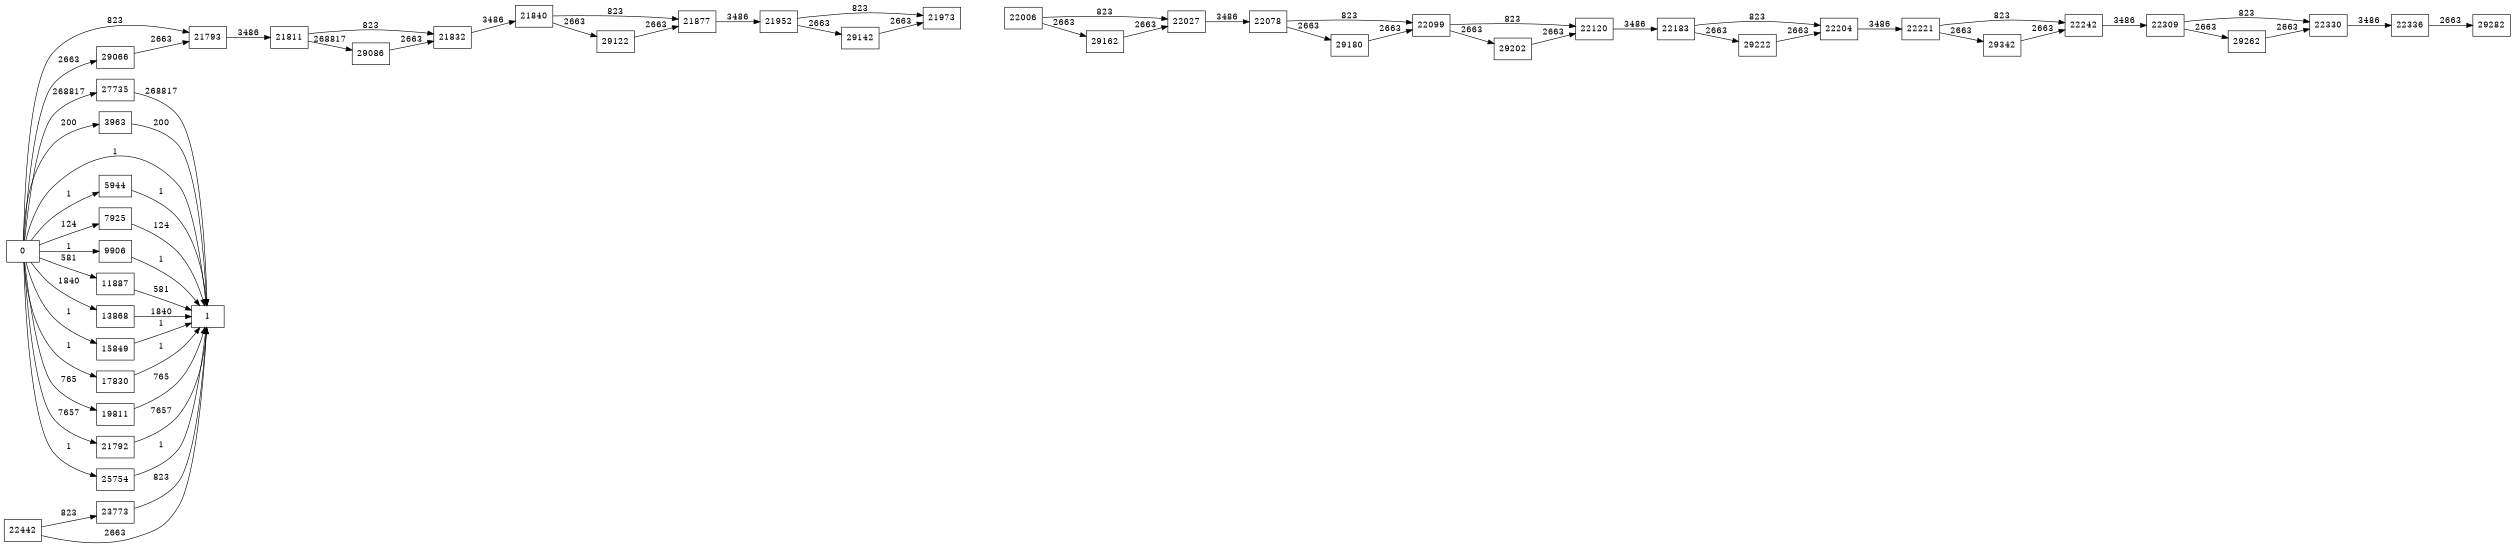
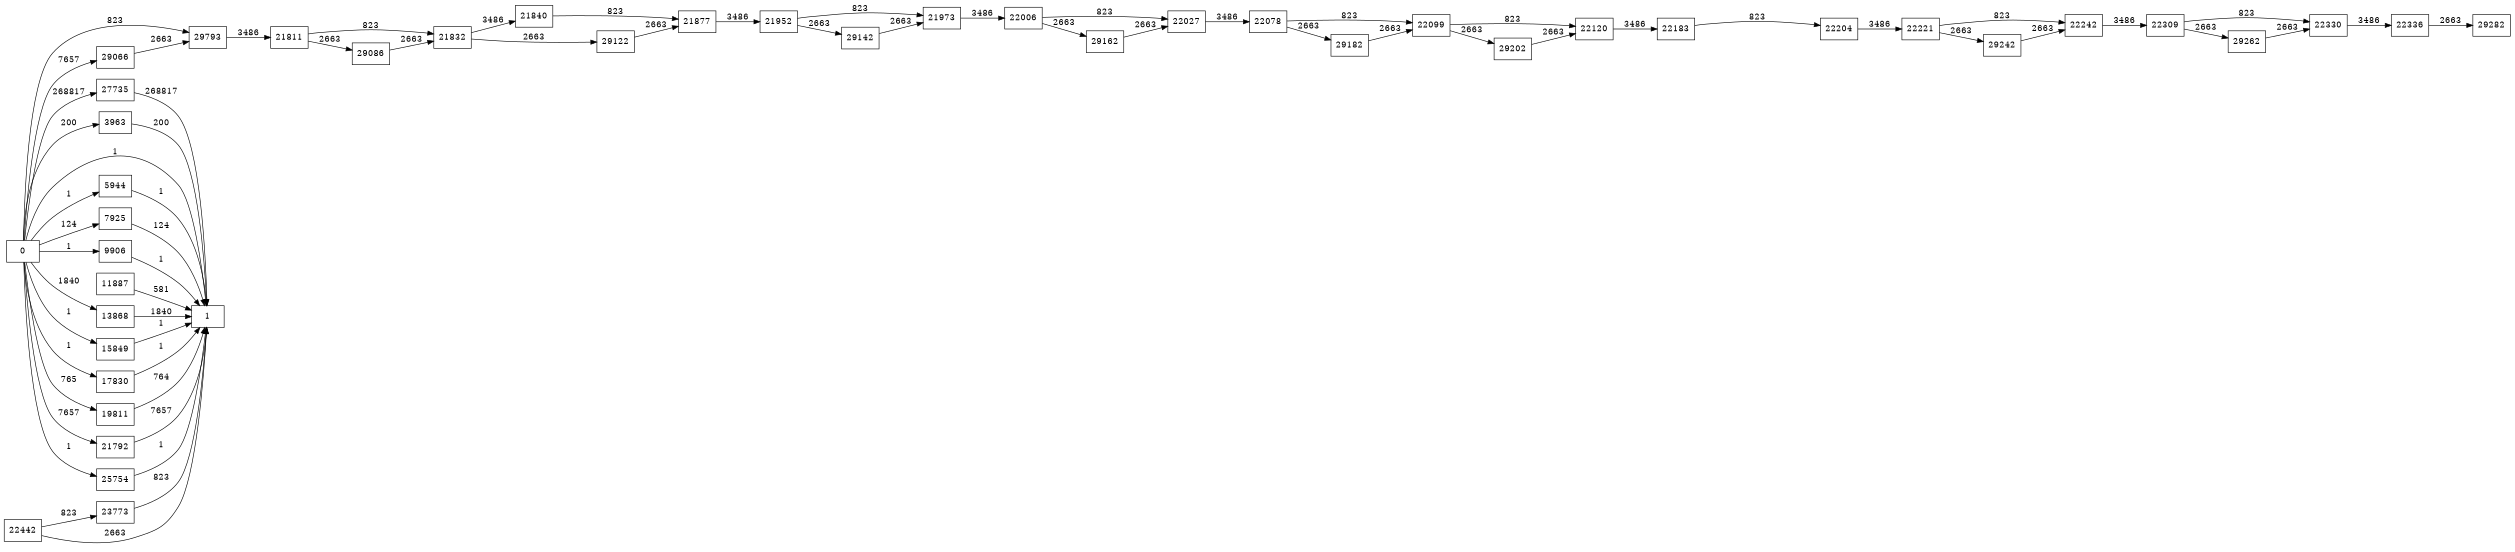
none -> (980, 18)
(572, 29) -> (531, 42)
(208, 37) -> (208, 37)
(330, 40) -> (330, 40)
(1350, 45) -> (1350, 45)
(1758, 45) -> none
(2002, 45) -> (2002, 45)
(69, 60) -> (69, 60)
(65, 267) -> none
(162, 377) -> (162, 377)
